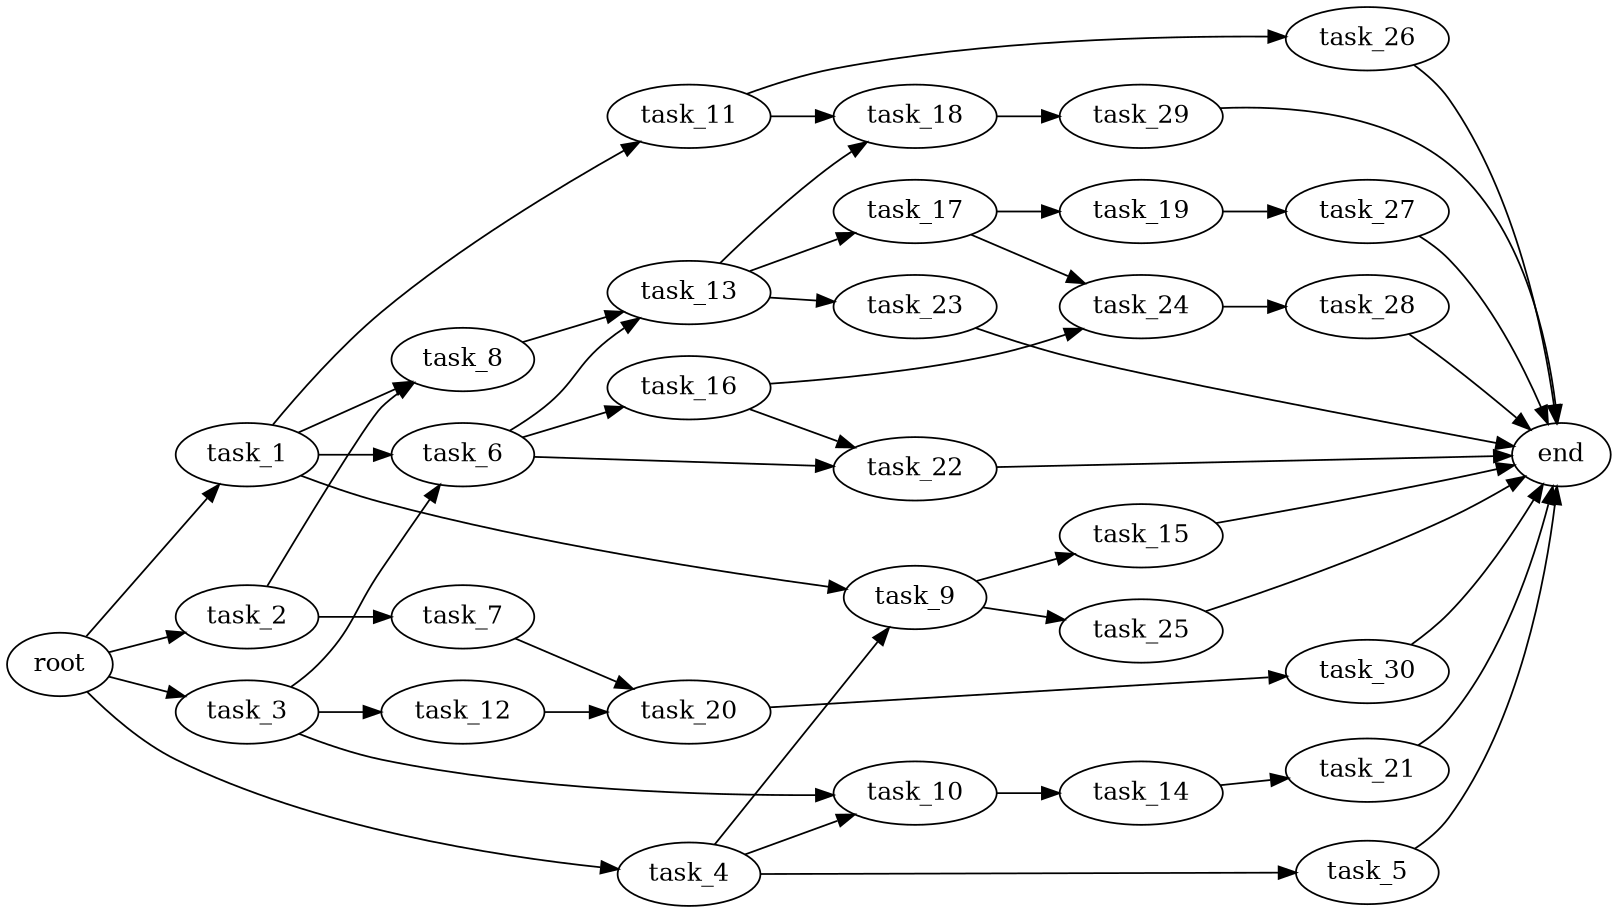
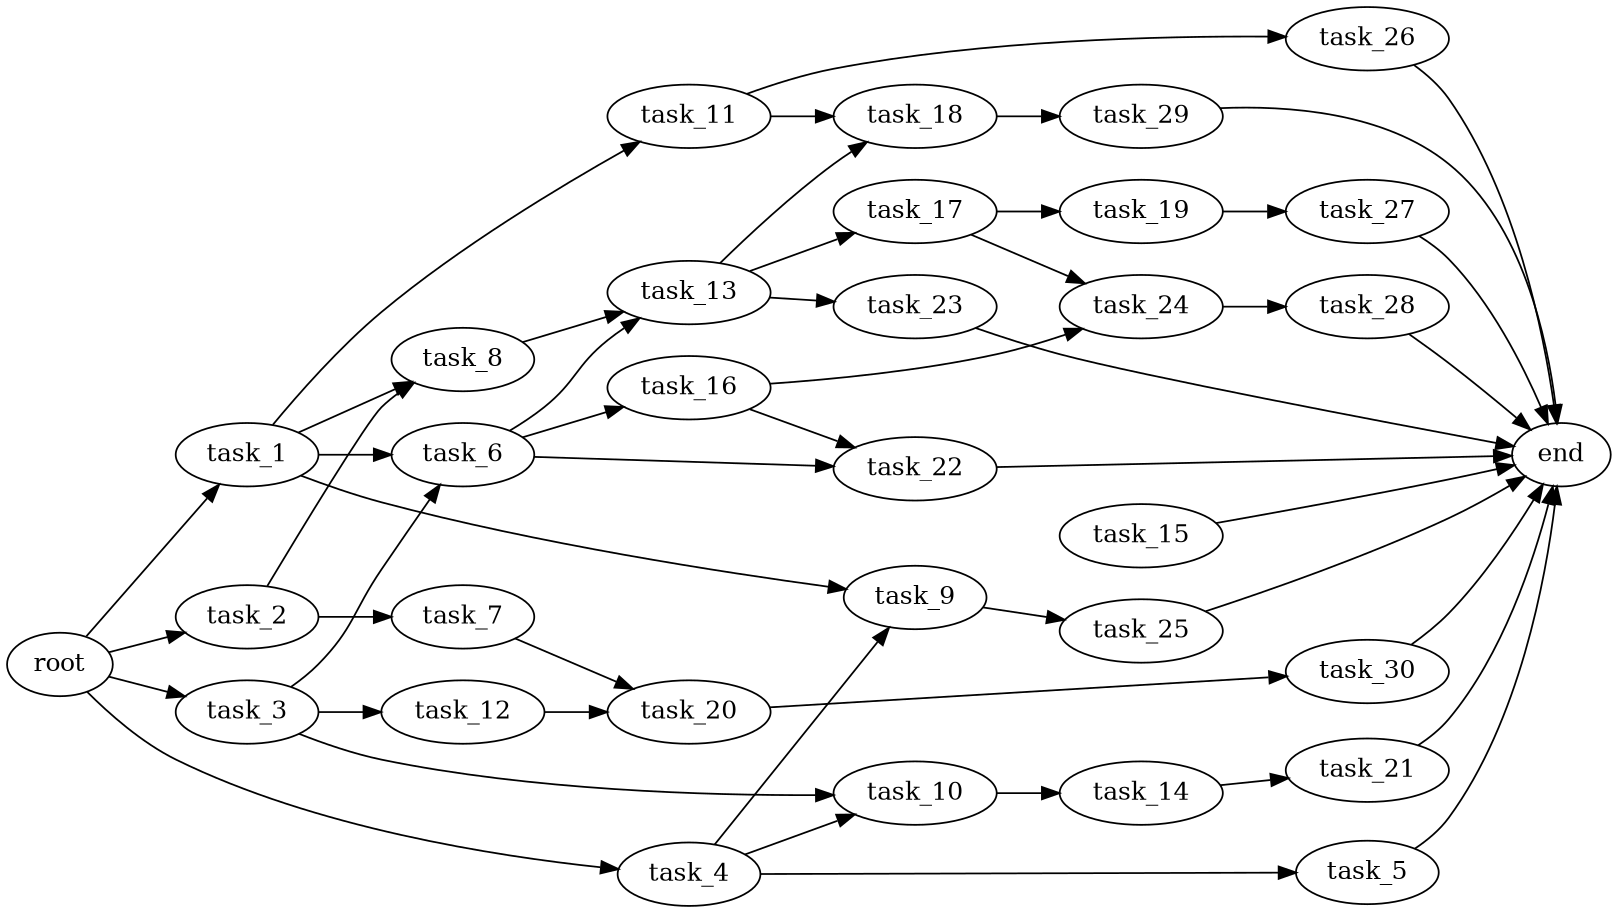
(1017, 570) -> none
